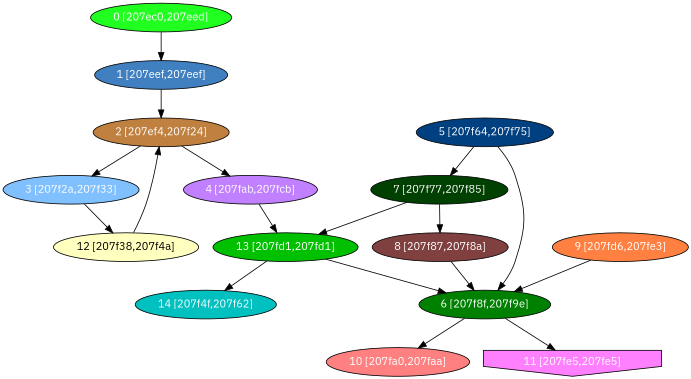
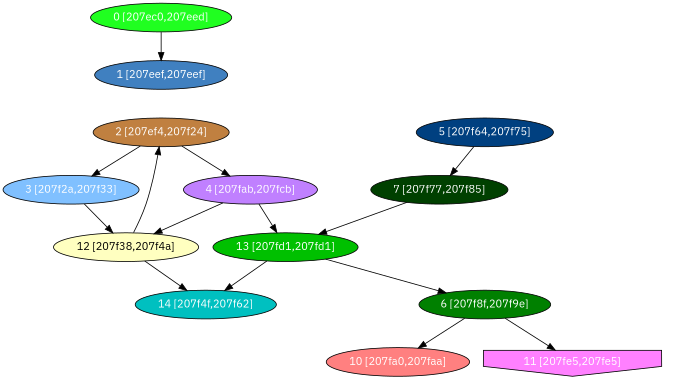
(161, 100) -> none
(524, 214) -> none
none -> (192, 217)
(440, 247) -> none
(620, 247) -> none
none -> (163, 273)
